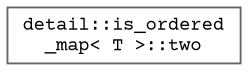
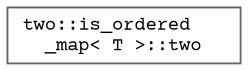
(124, 35) -> (124, 35)
